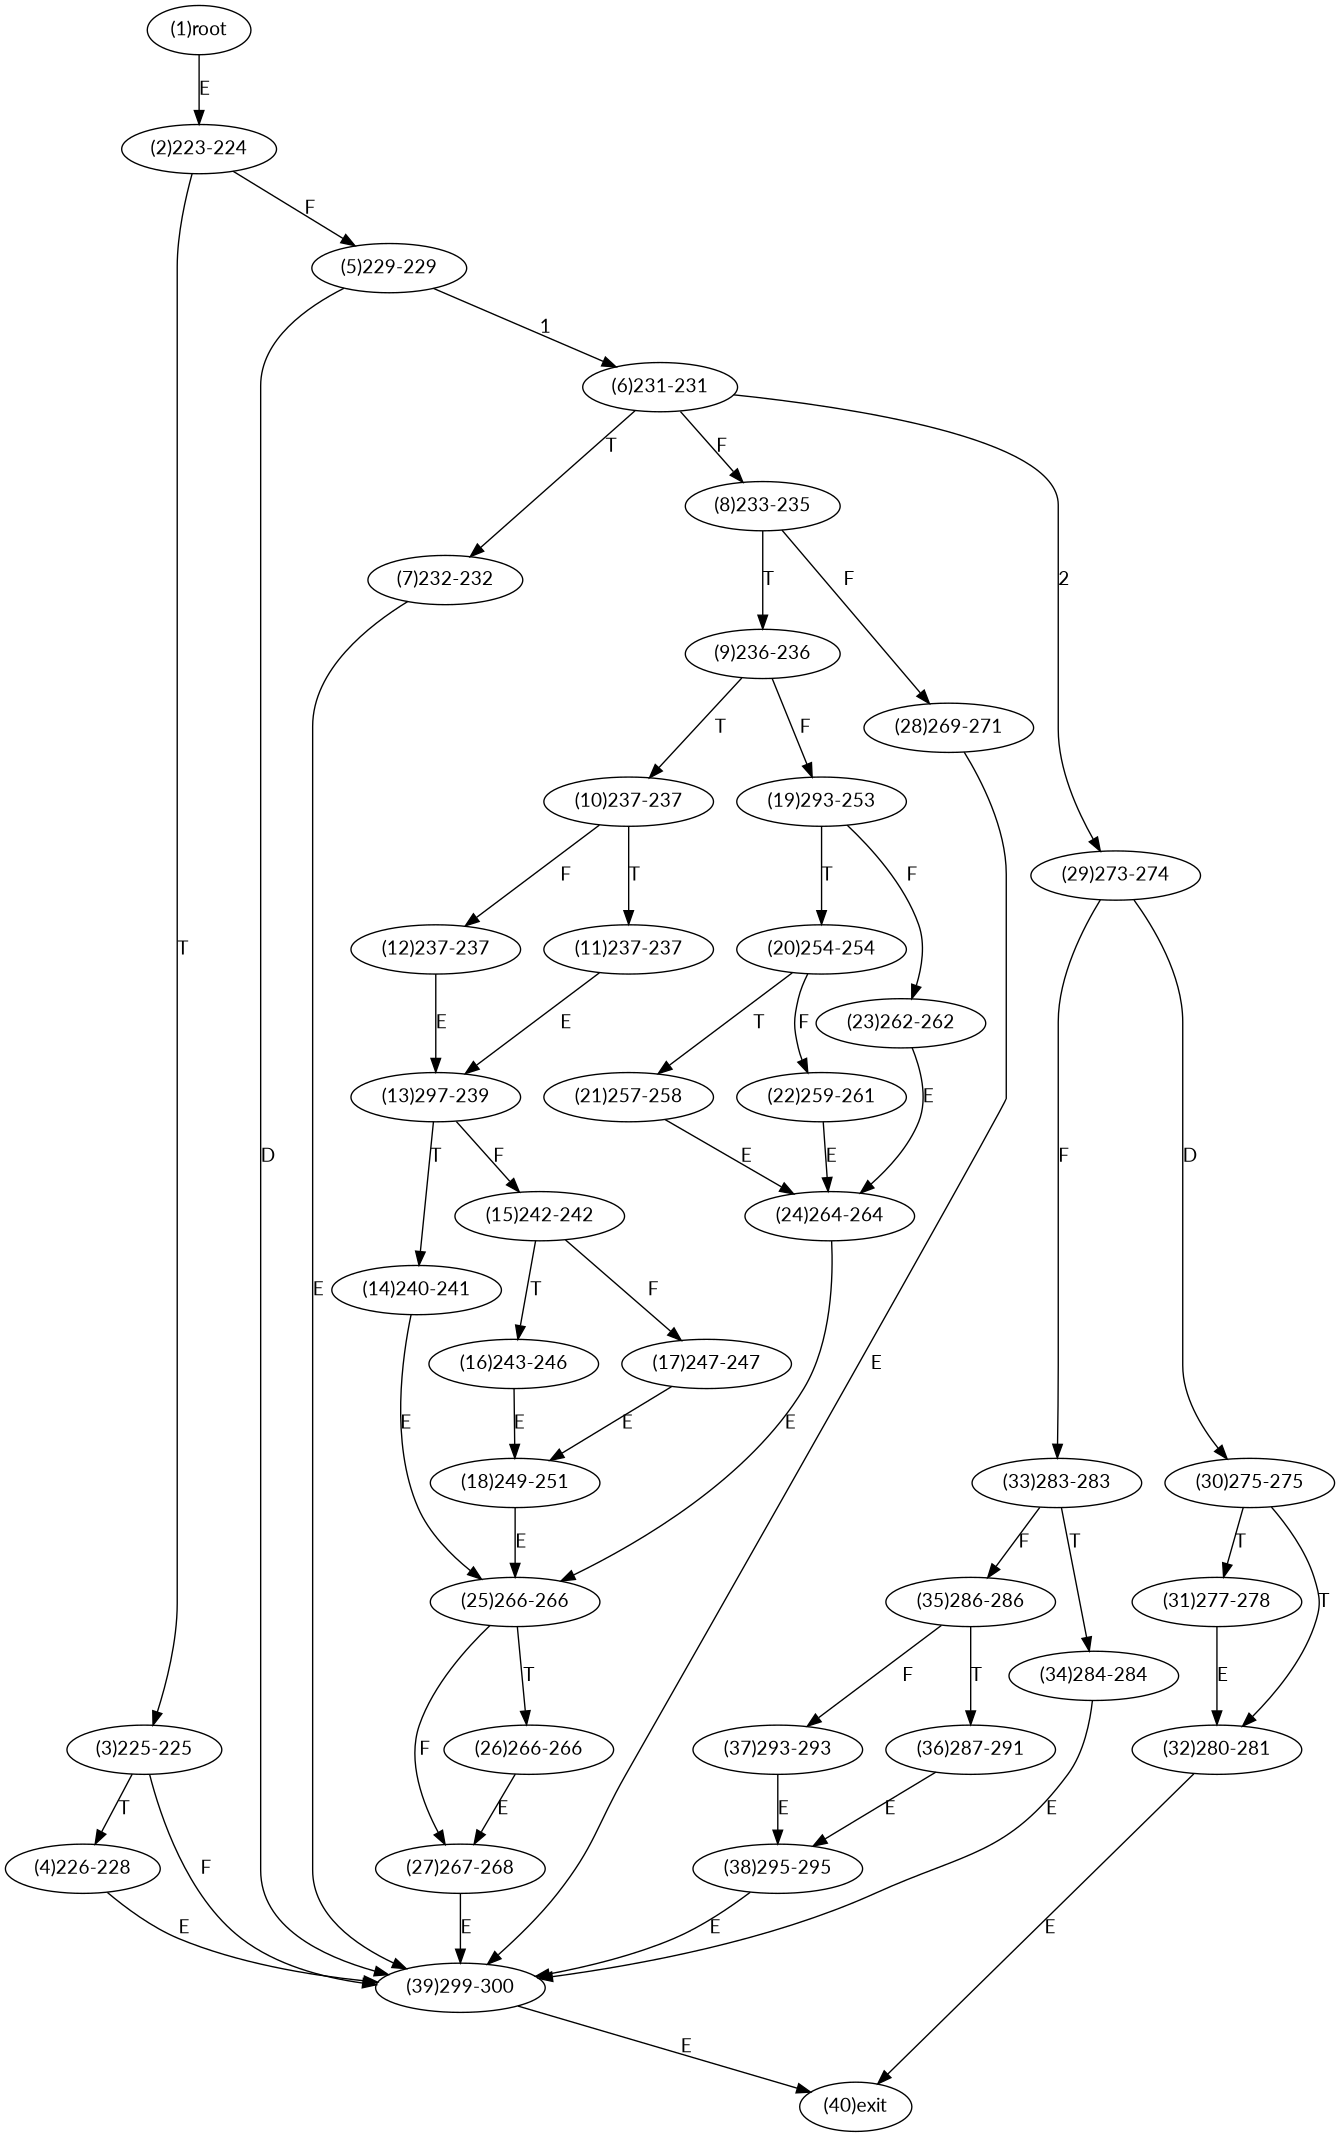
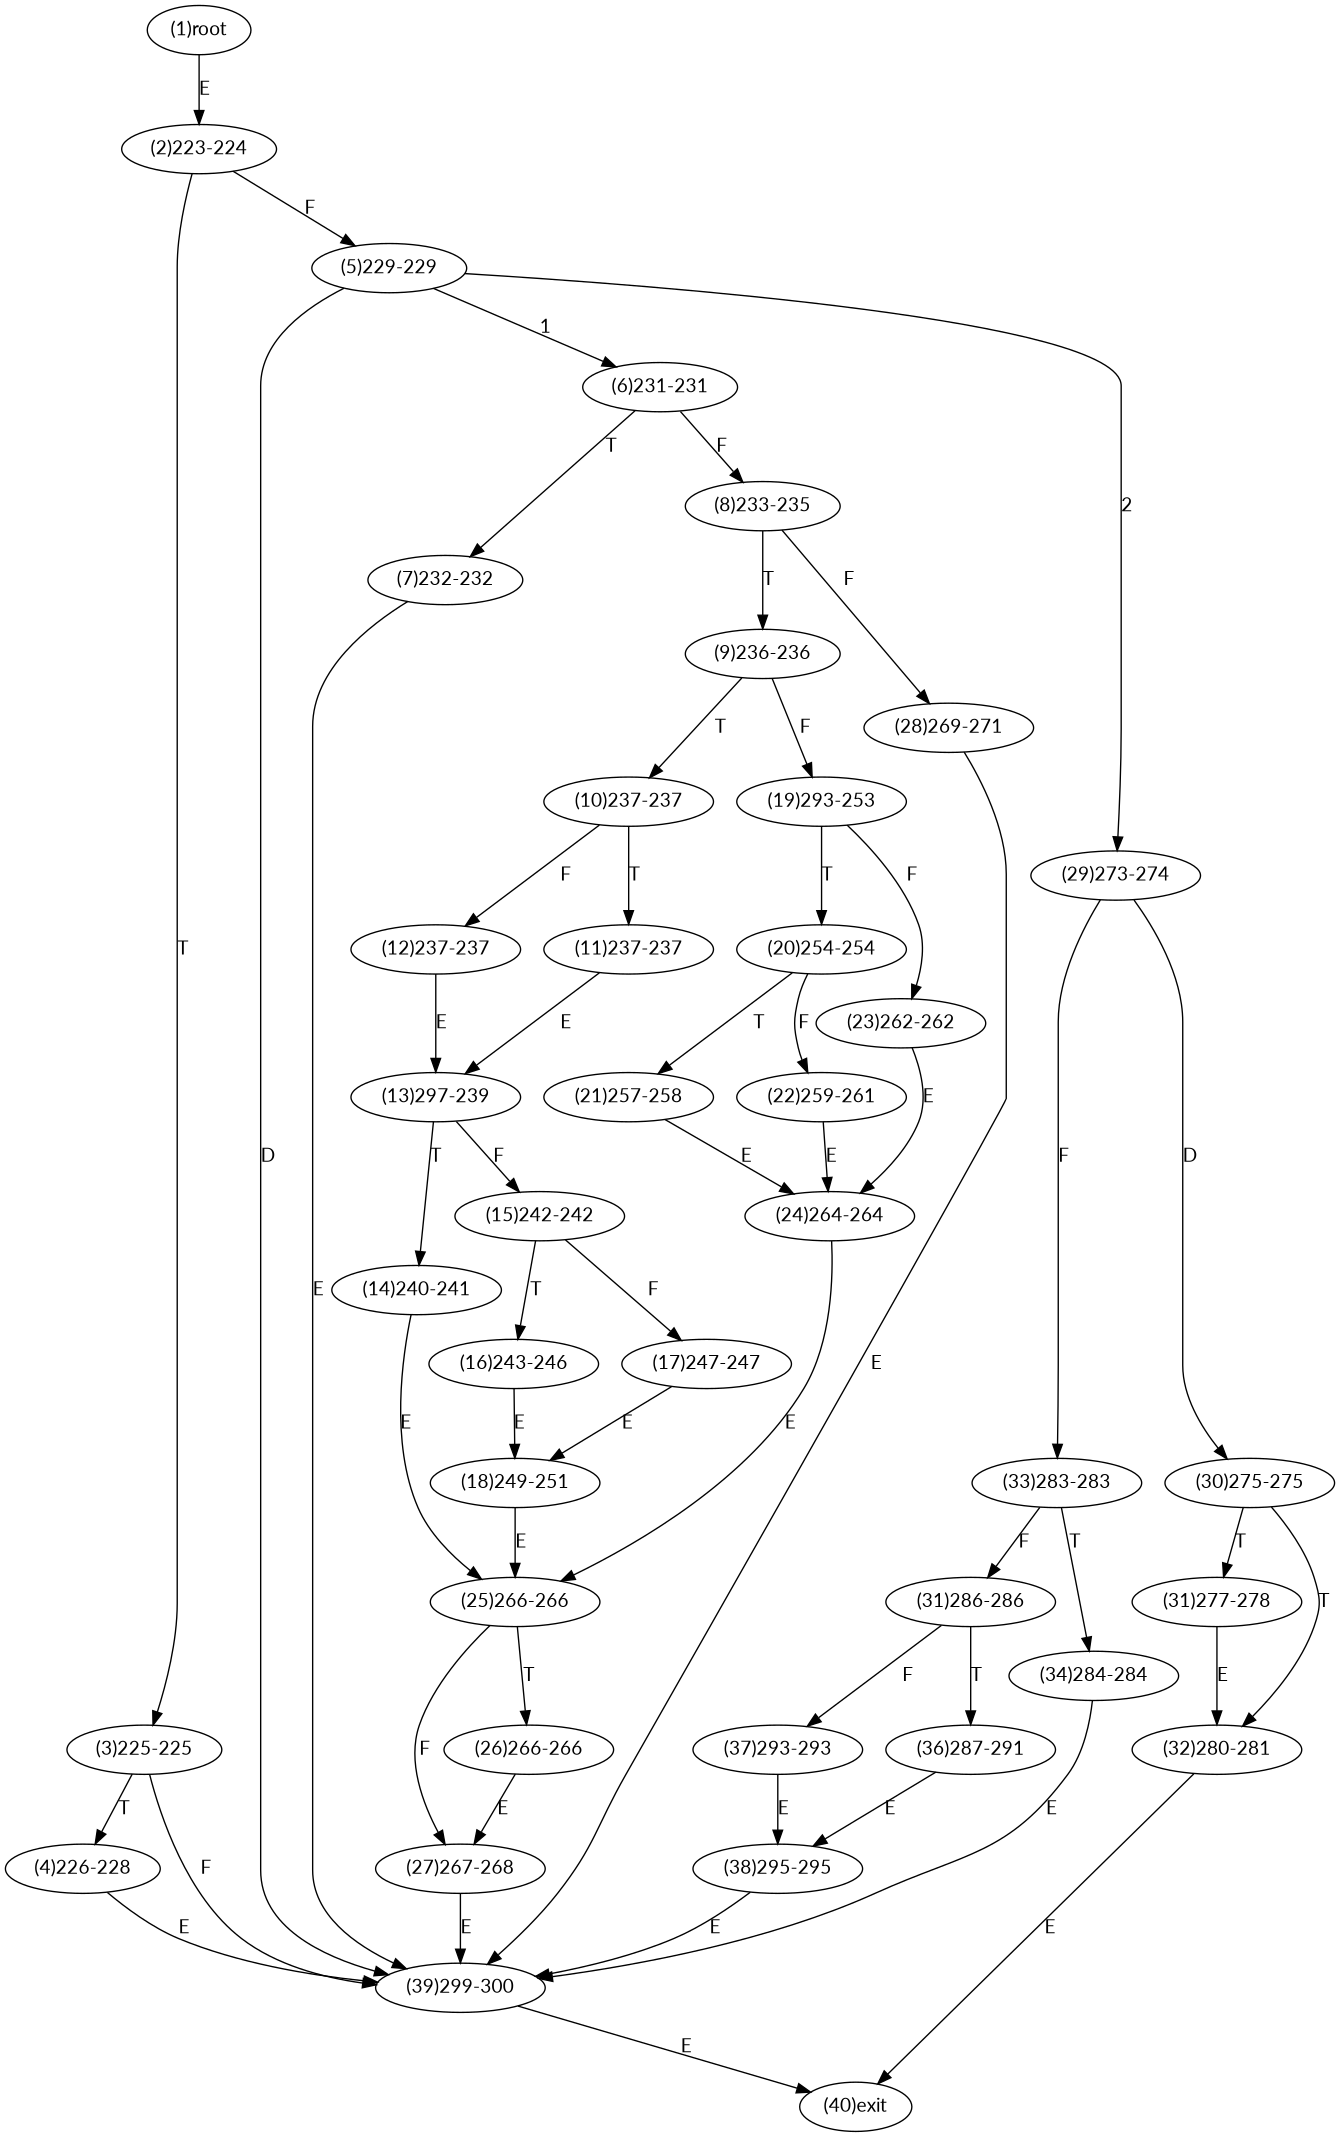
(1055, 497) -> (1024, 337)
(971, 1602) -> (971, 1602)
